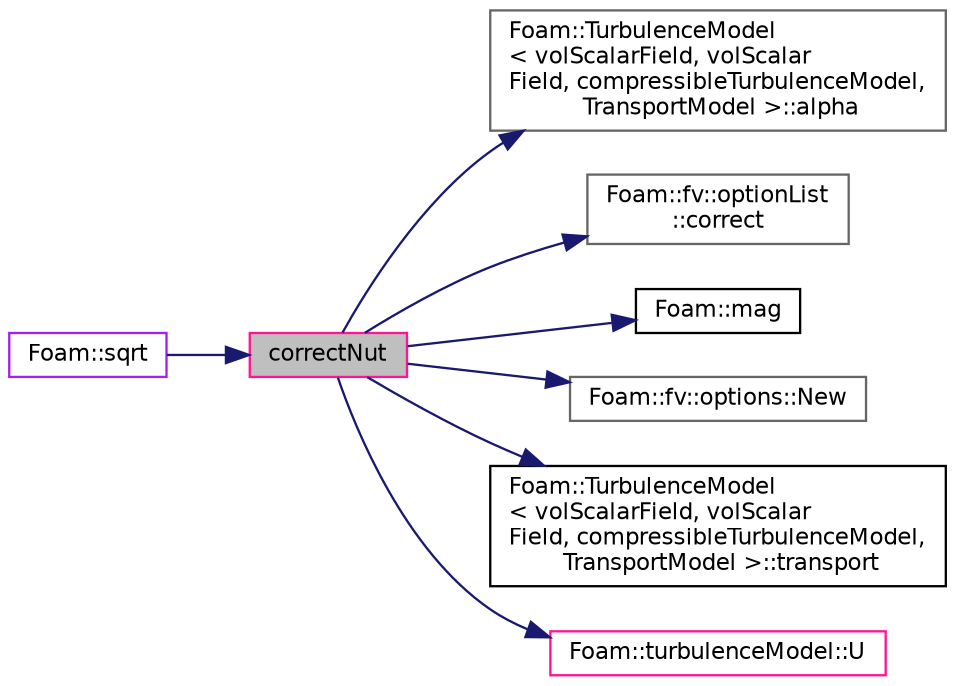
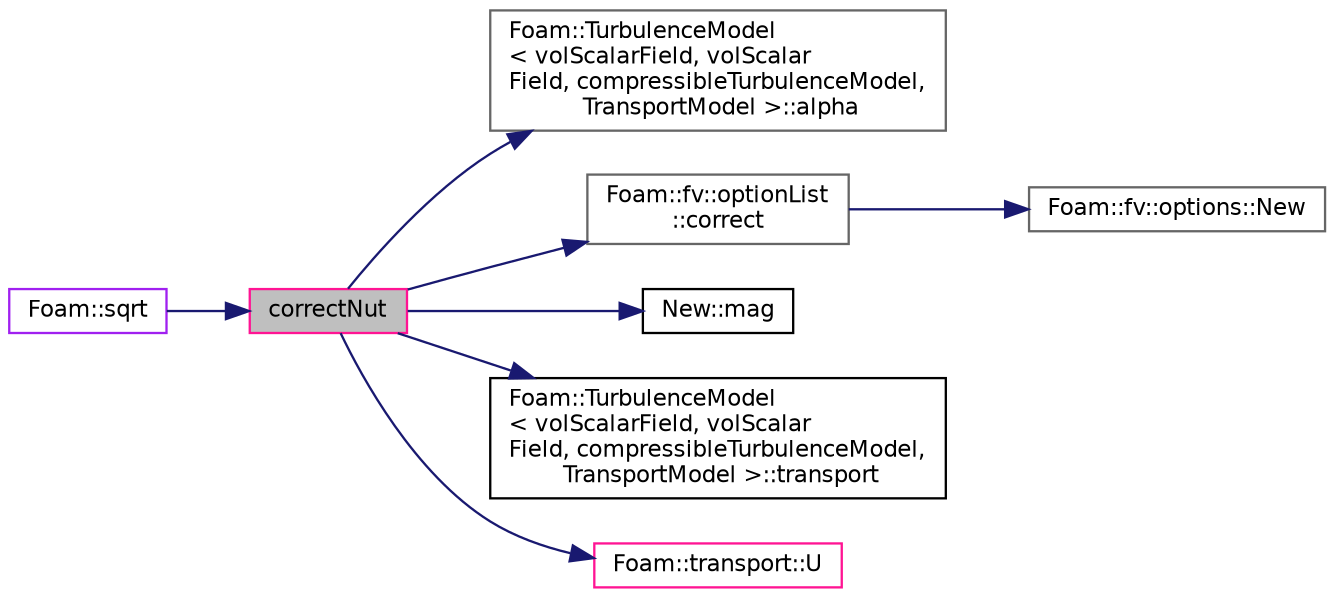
(718, 311) -> (718, 311)
(477, 372) -> (927, 209)
(718, 653) -> (718, 565)
